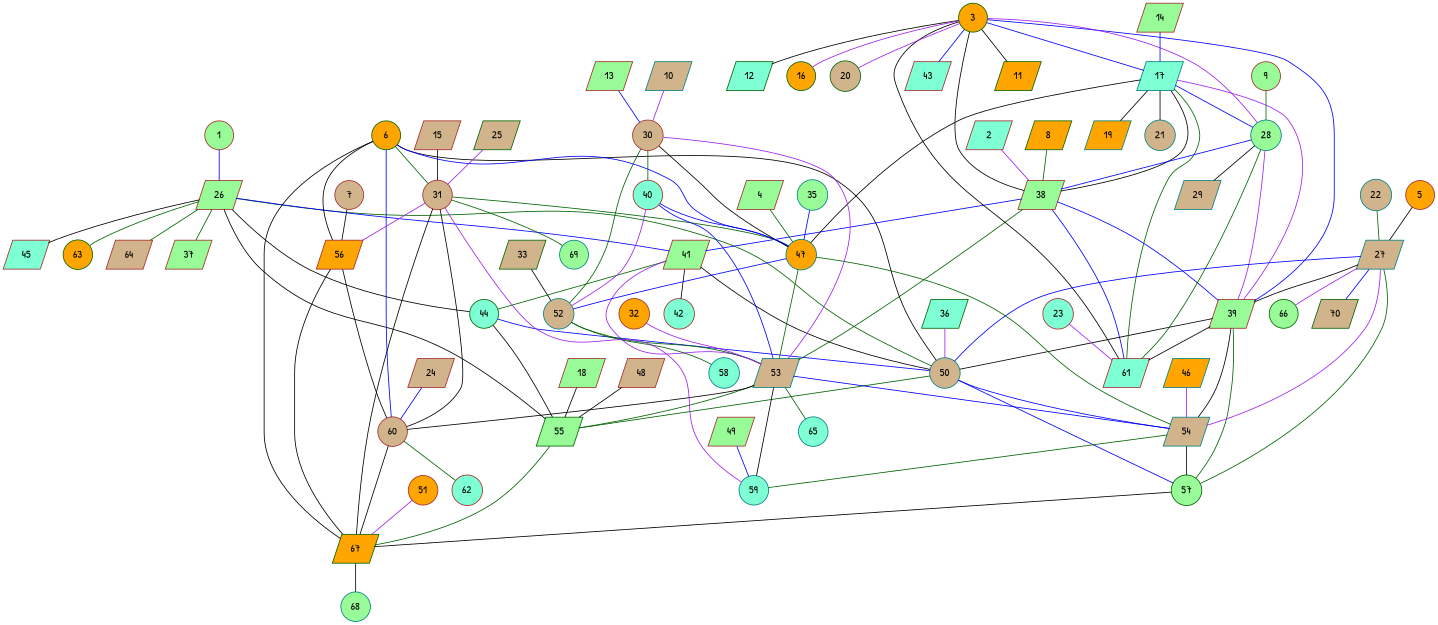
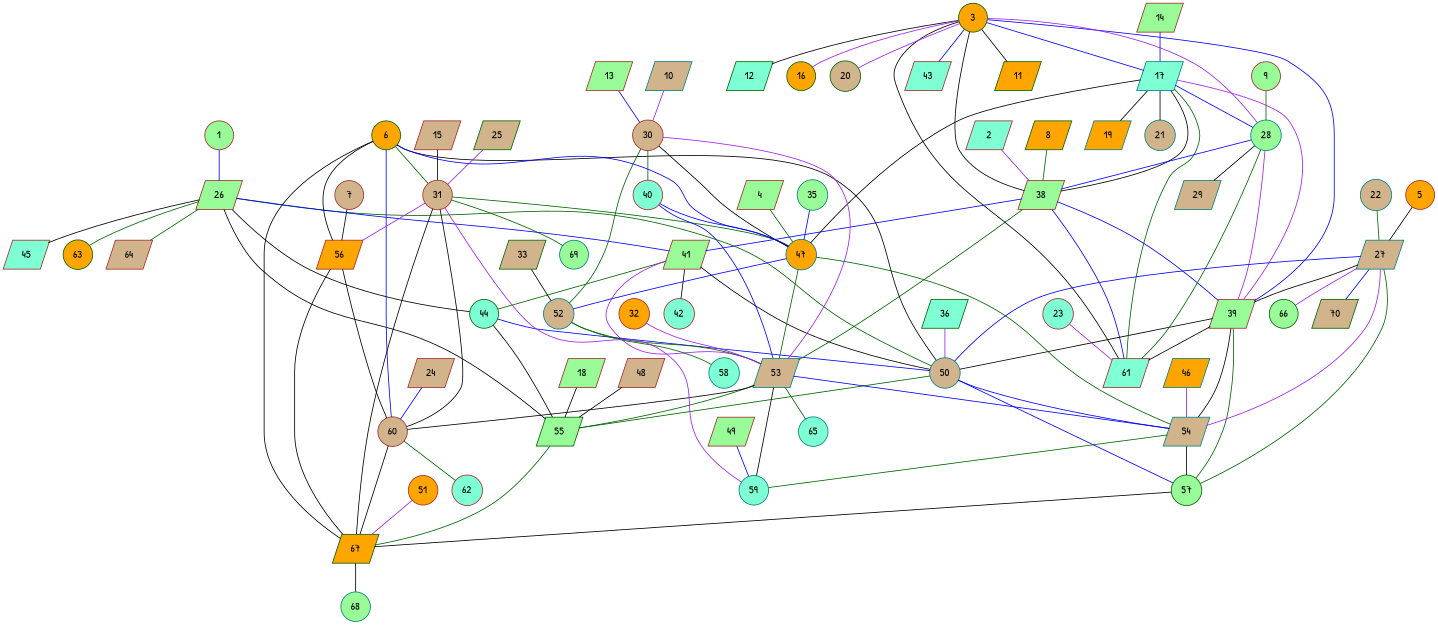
(189, 255) -> none
(625, 266) -> none
